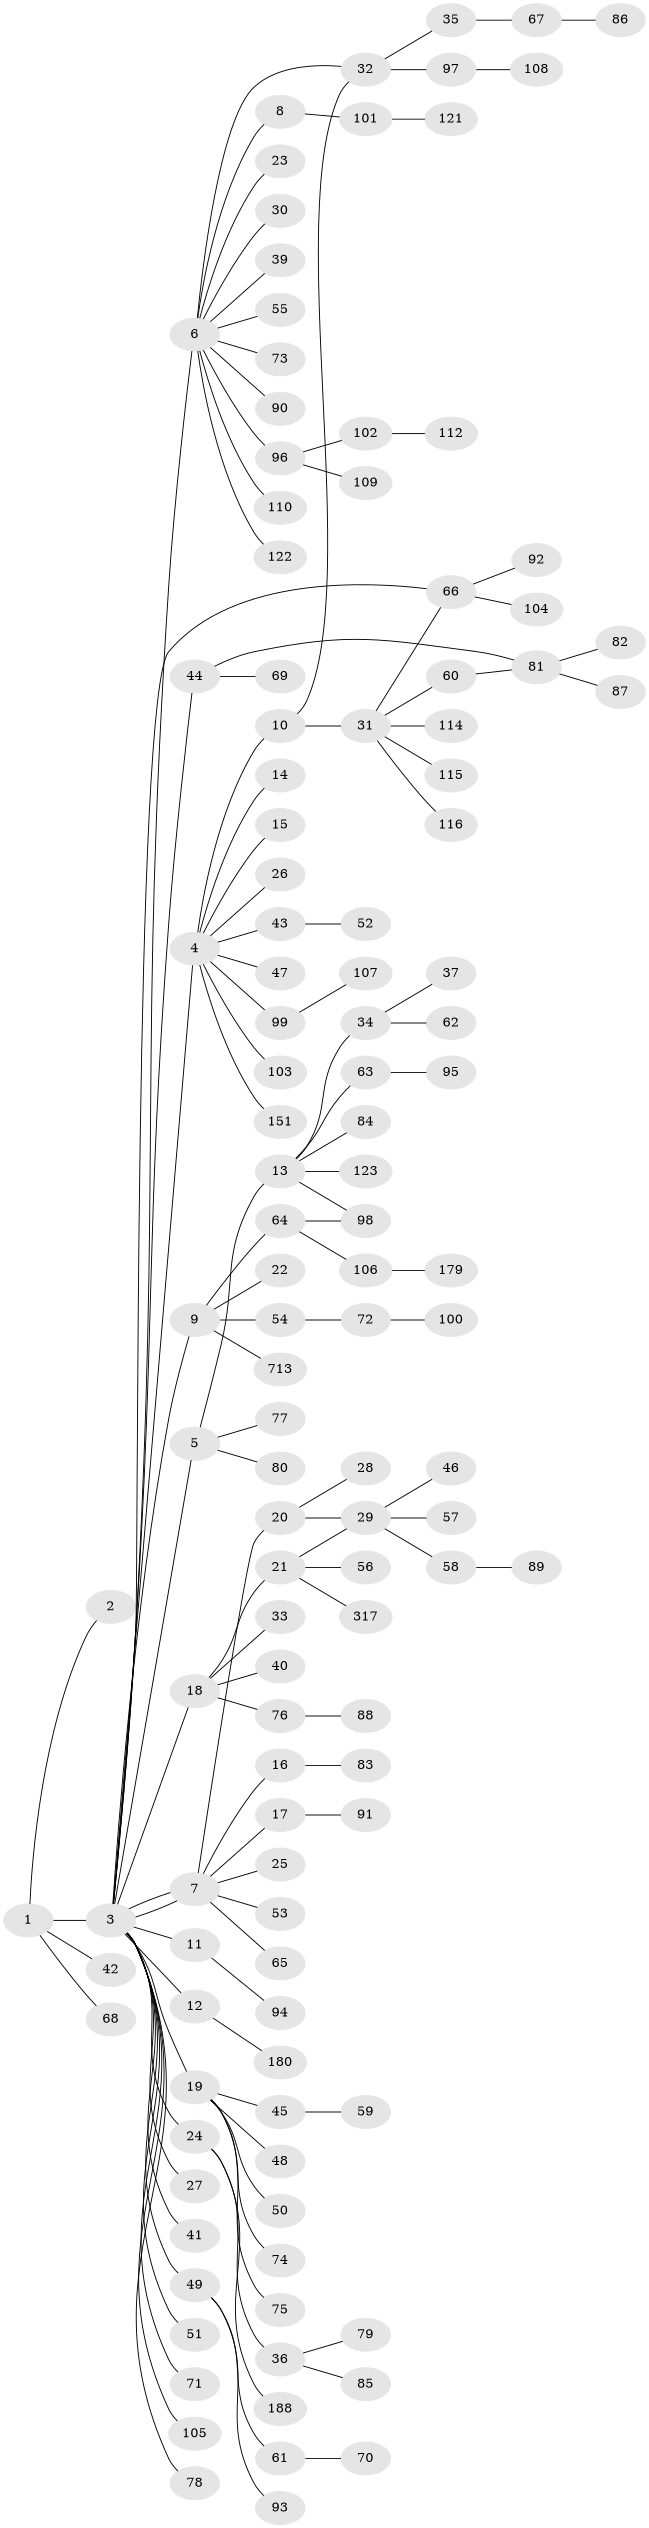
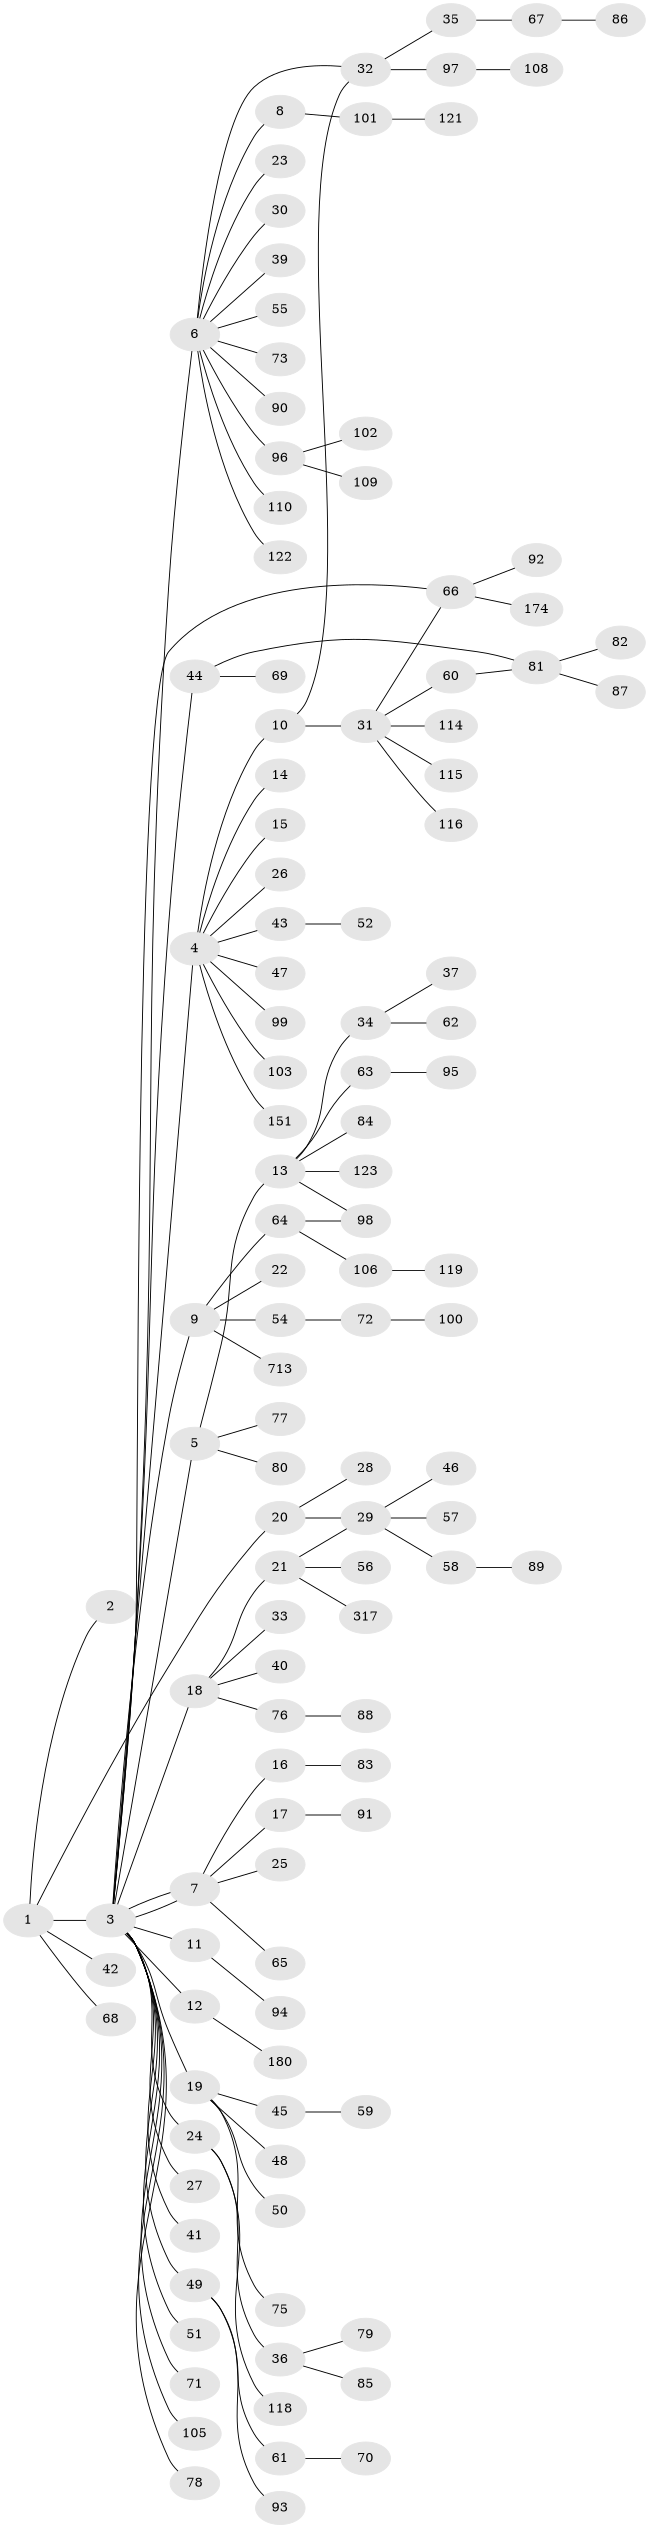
(451, 434) -> none
(537, 610) -> (537, 610)
(366, 974) -> none
(451, 1270) -> (451, 1270)
(224, 1708) -> (142, 1712)
(280, 1914) -> none
(280, 2260) -> none
(280, 2409) -> (280, 2409)
